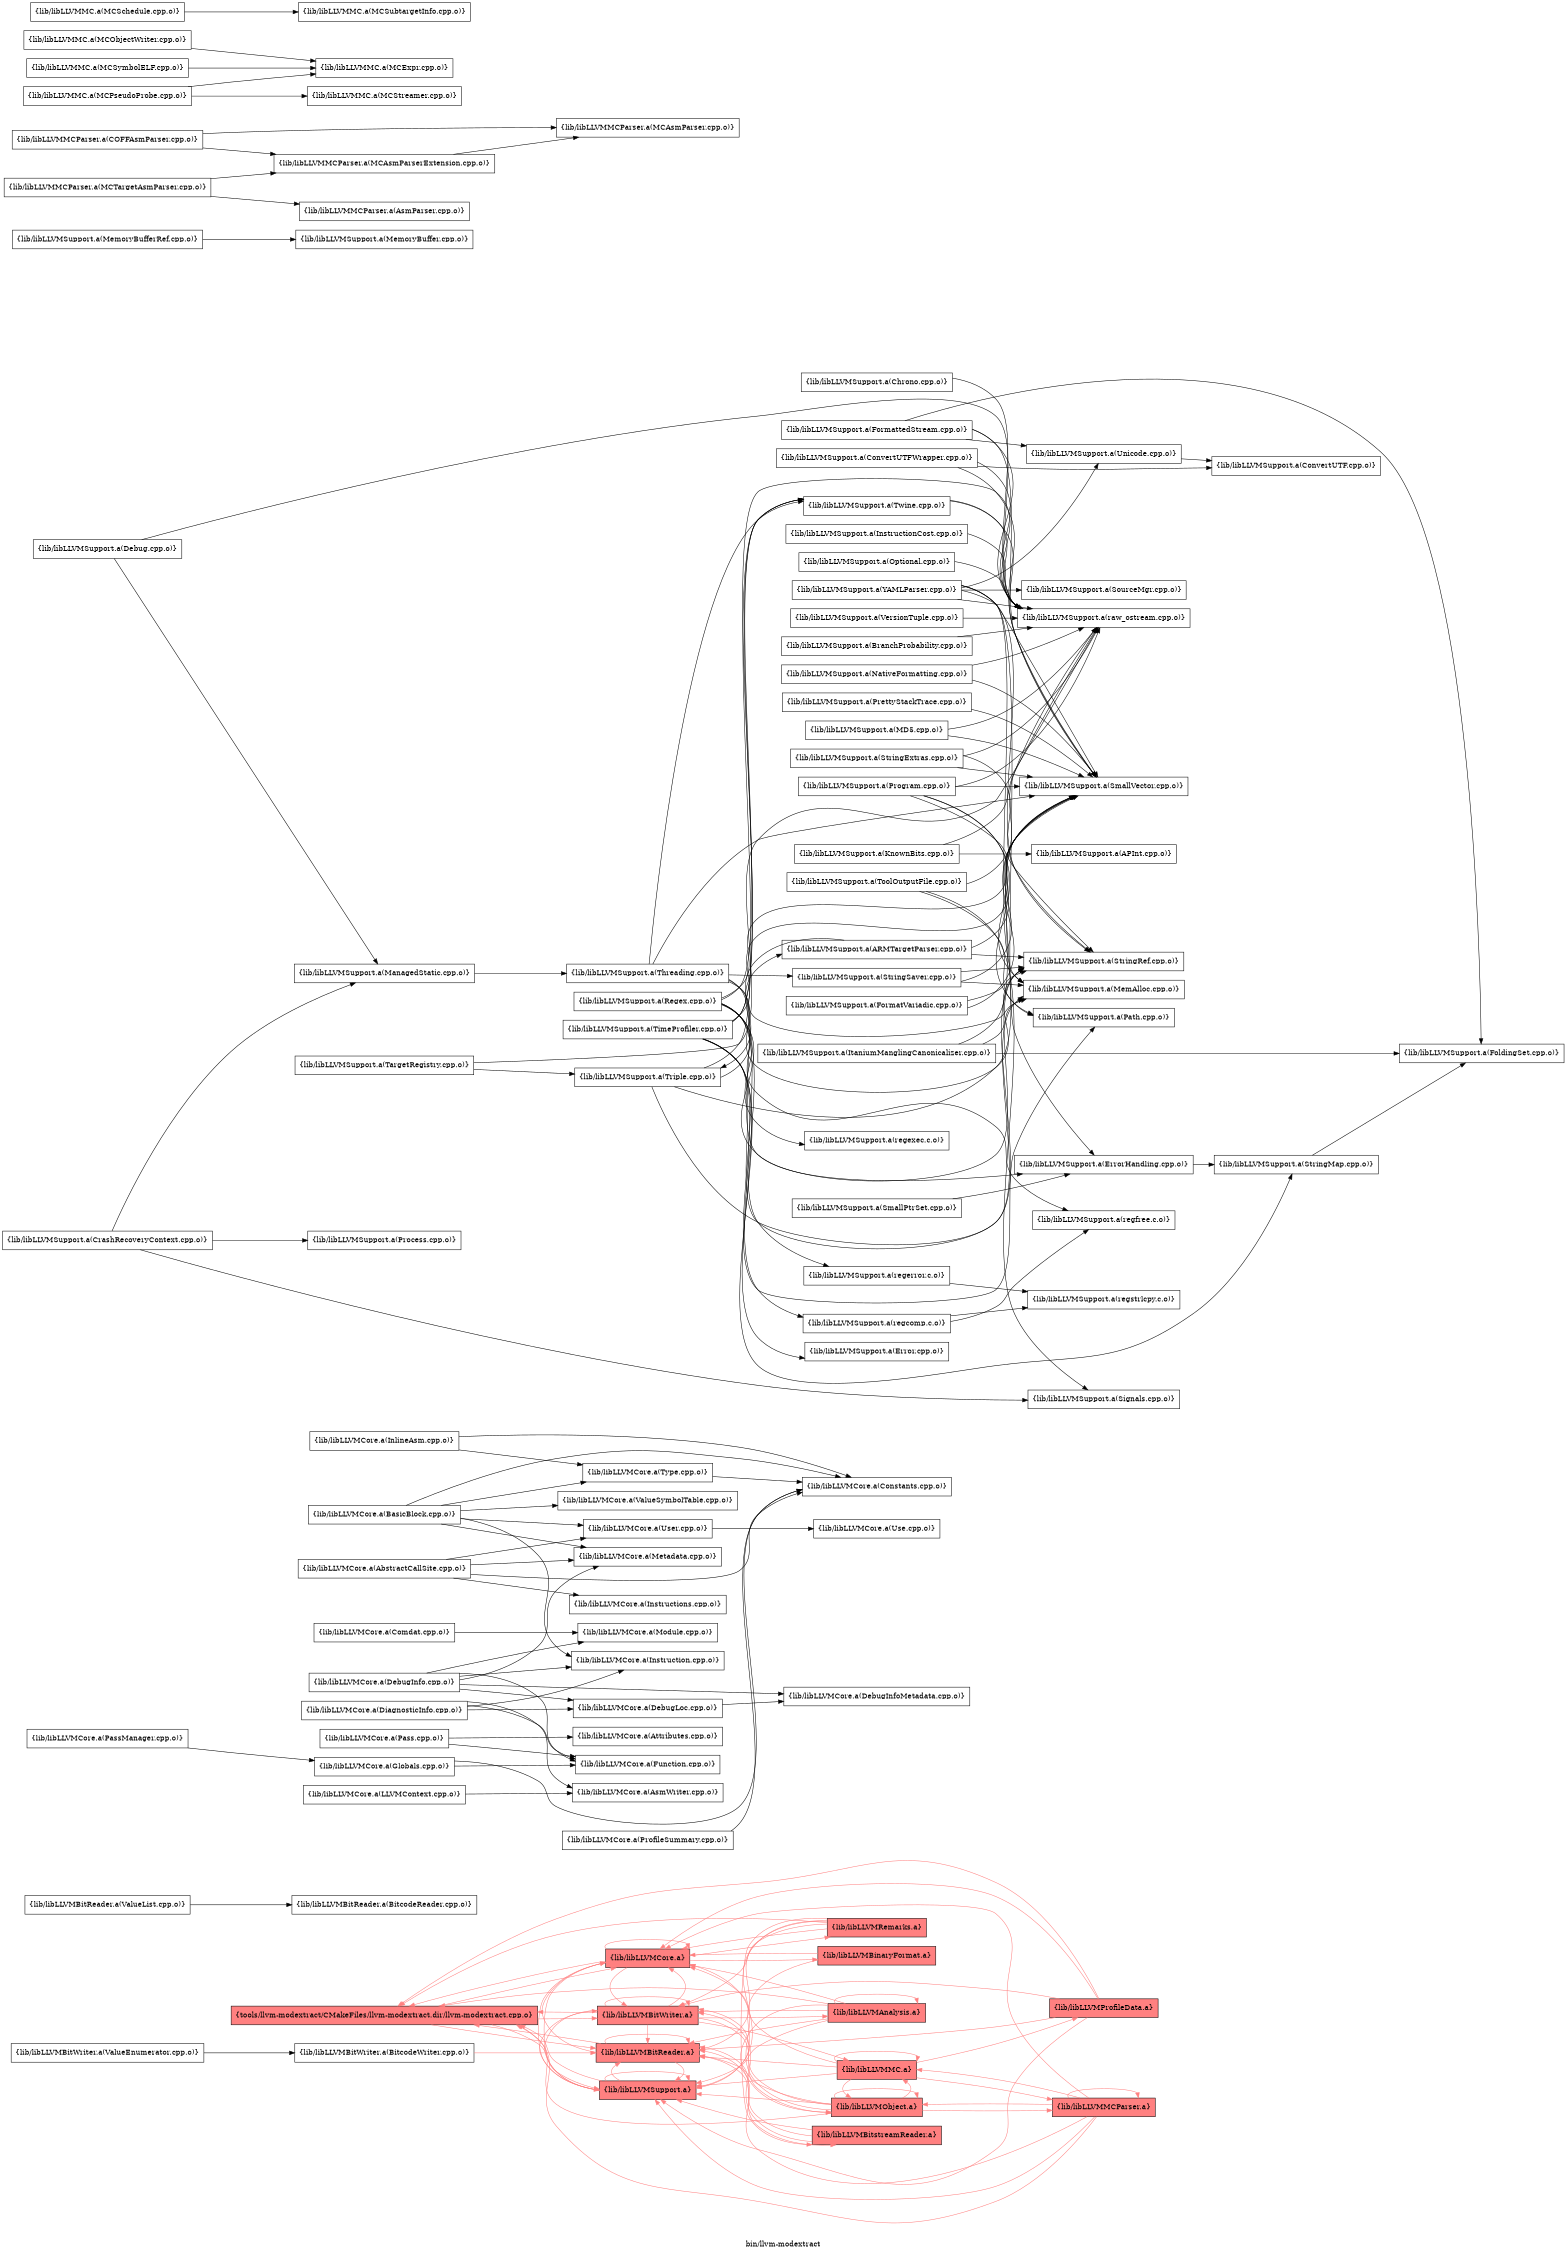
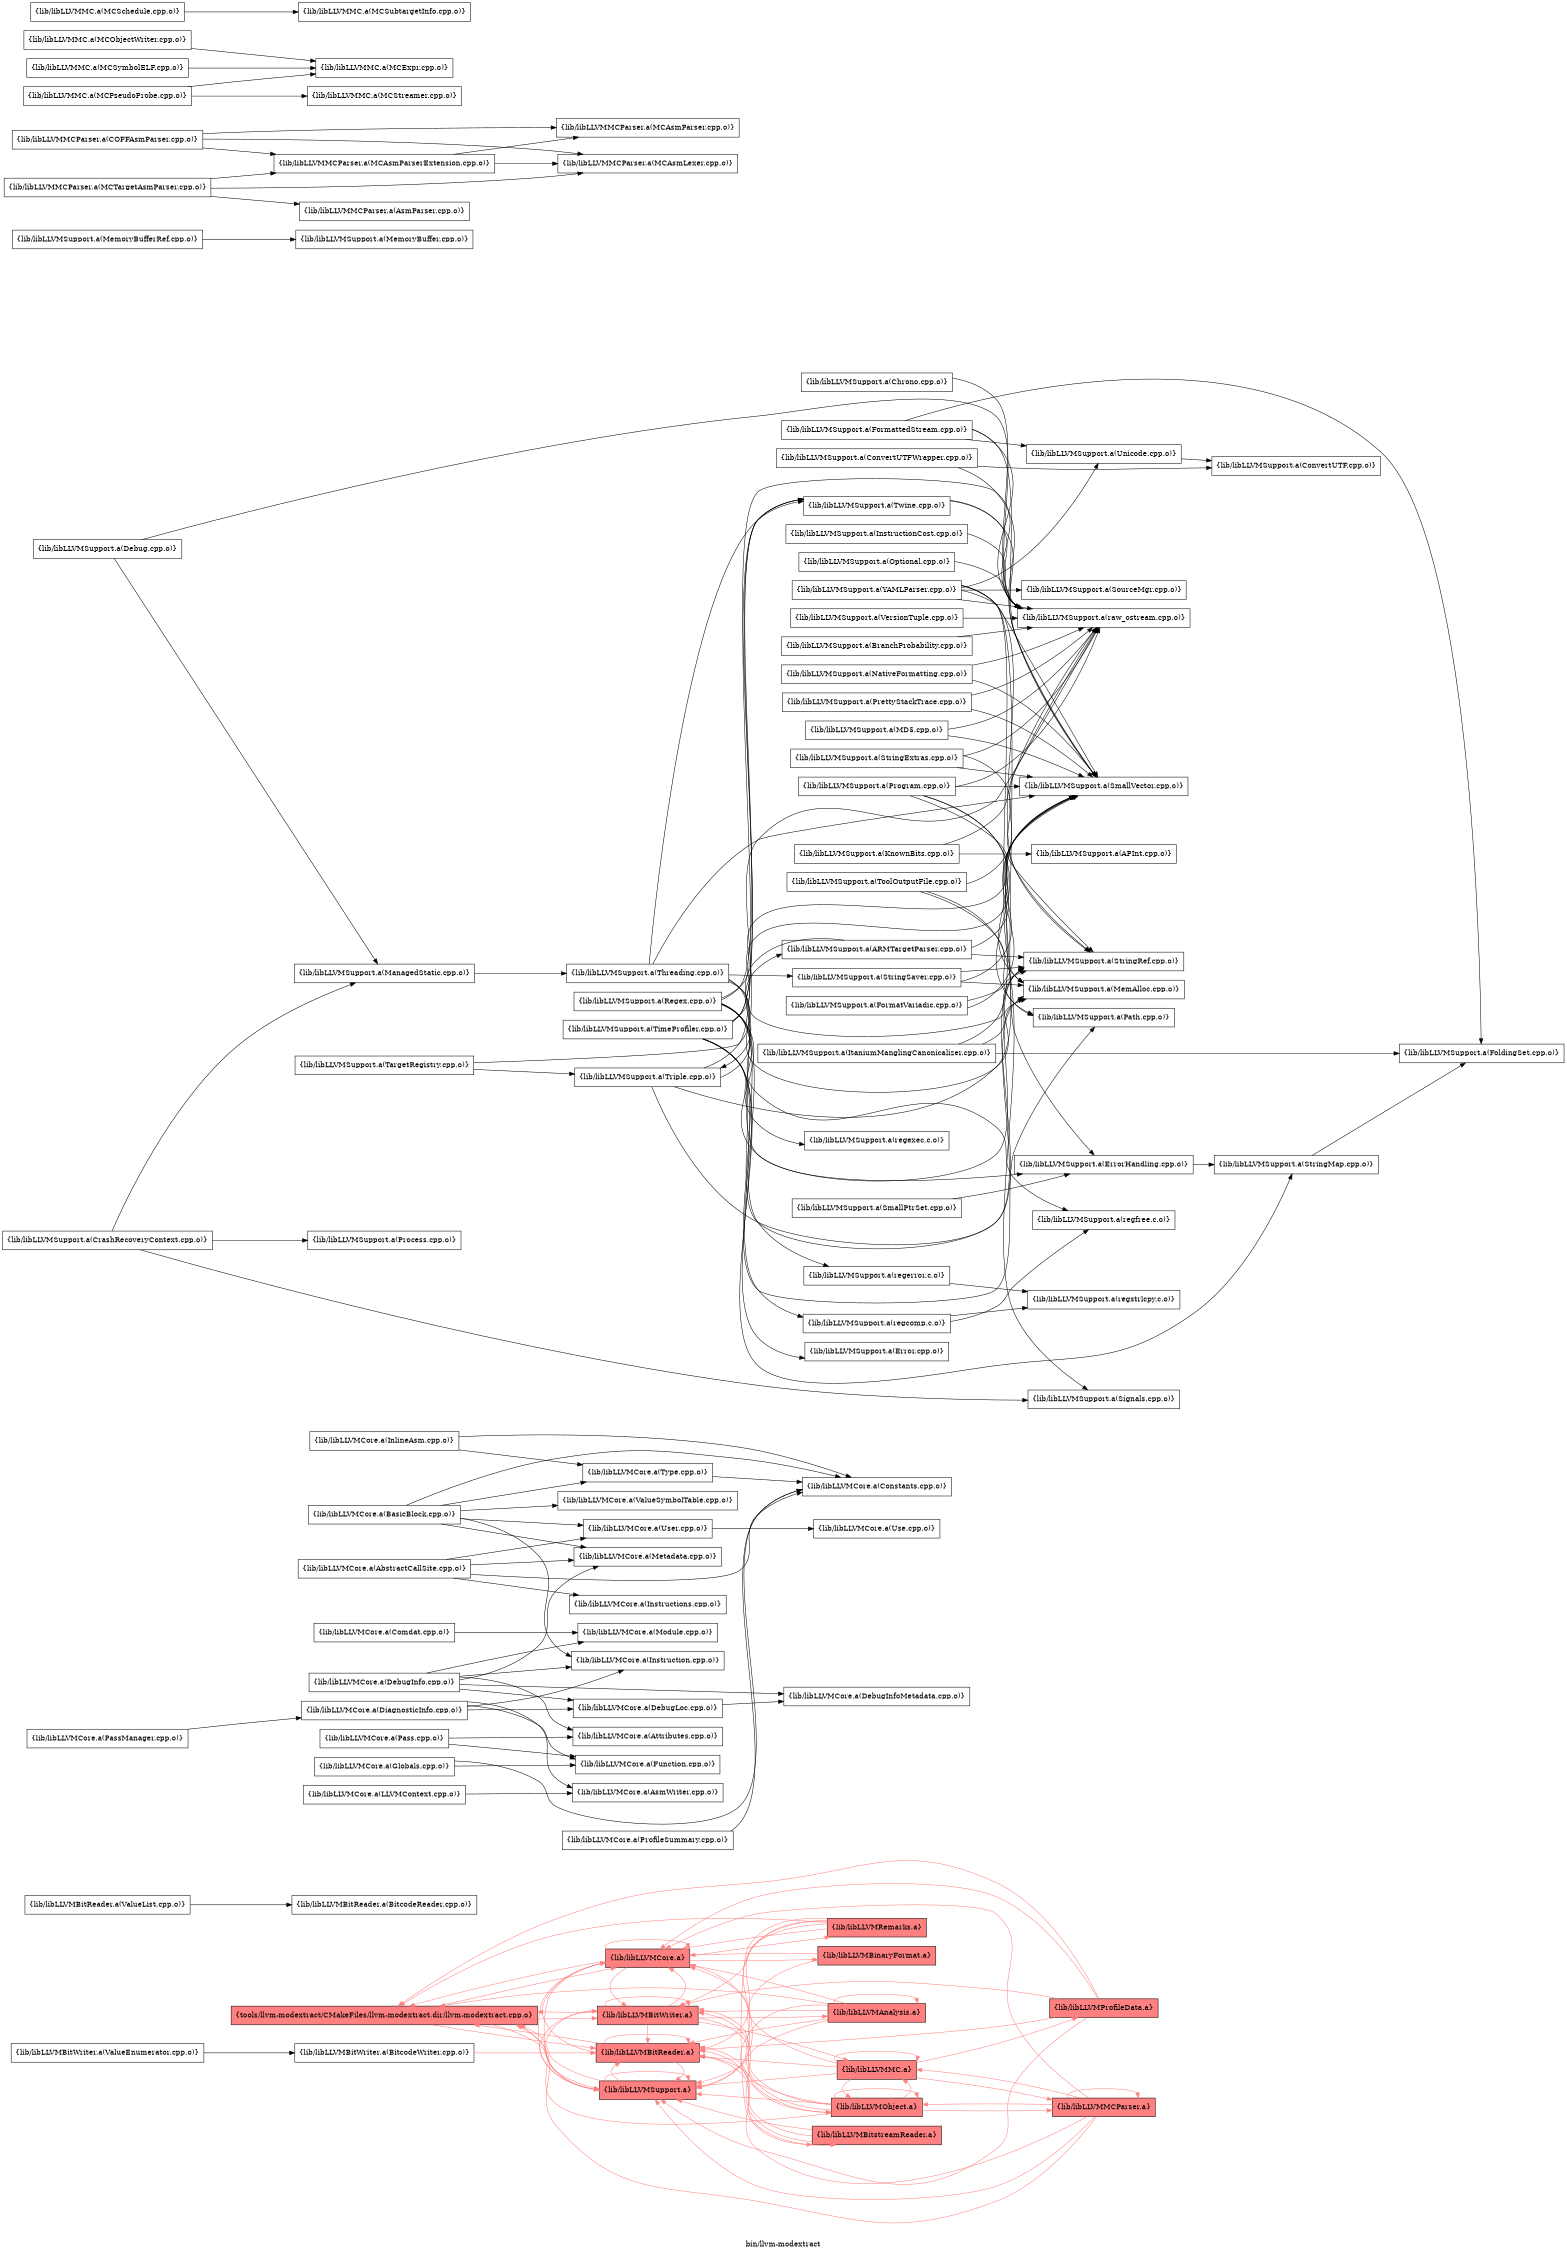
none -> (648, 164)
(1008, 529) -> (1028, 673)
(532, 1692) -> (525, 1690)
(249, 1754) -> (242, 1723)
